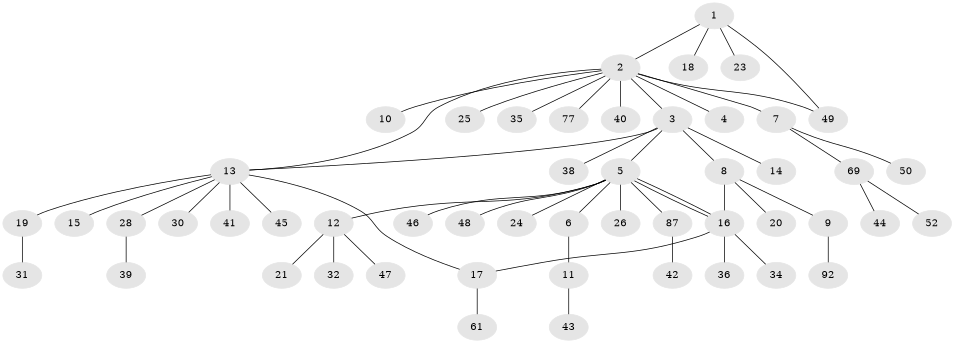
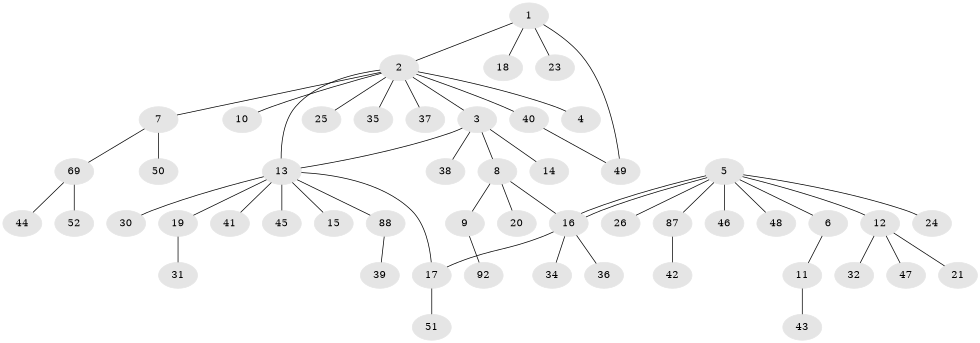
(726, 91) -> (575, 146)
(569, 120) -> (425, 120)
(647, 146) -> none
(126, 223) -> (386, 223)
(477, 327) -> (432, 327)
